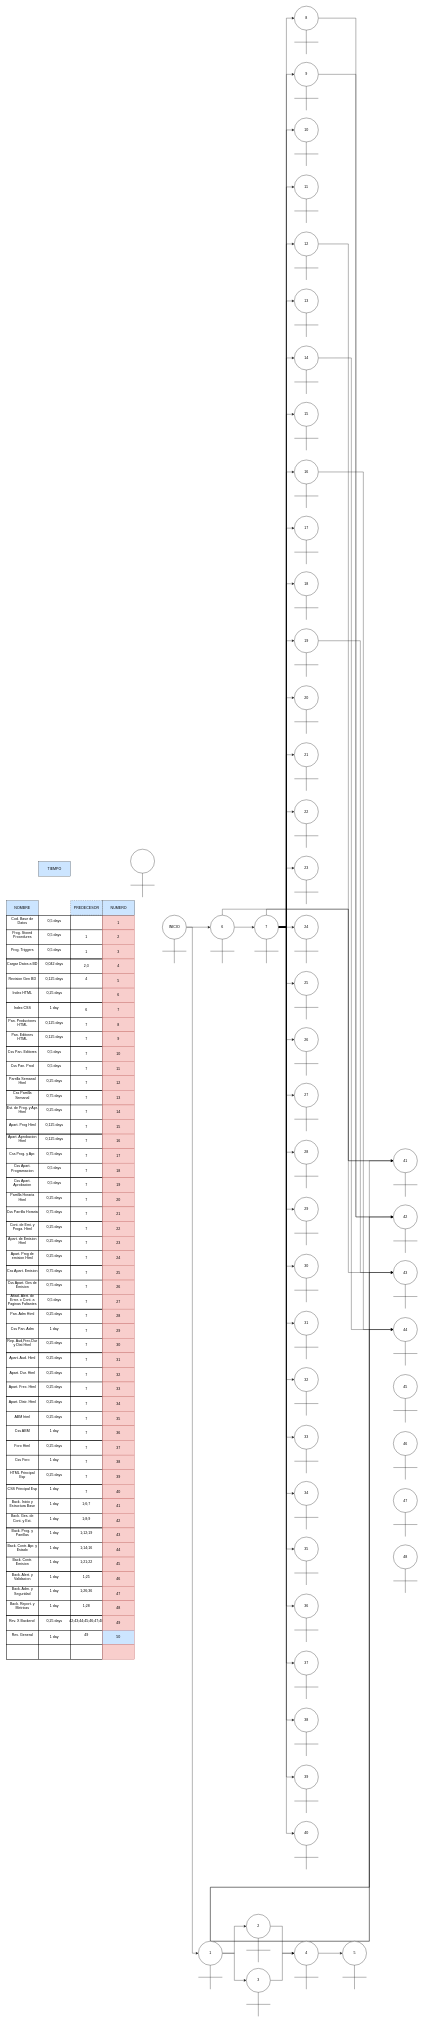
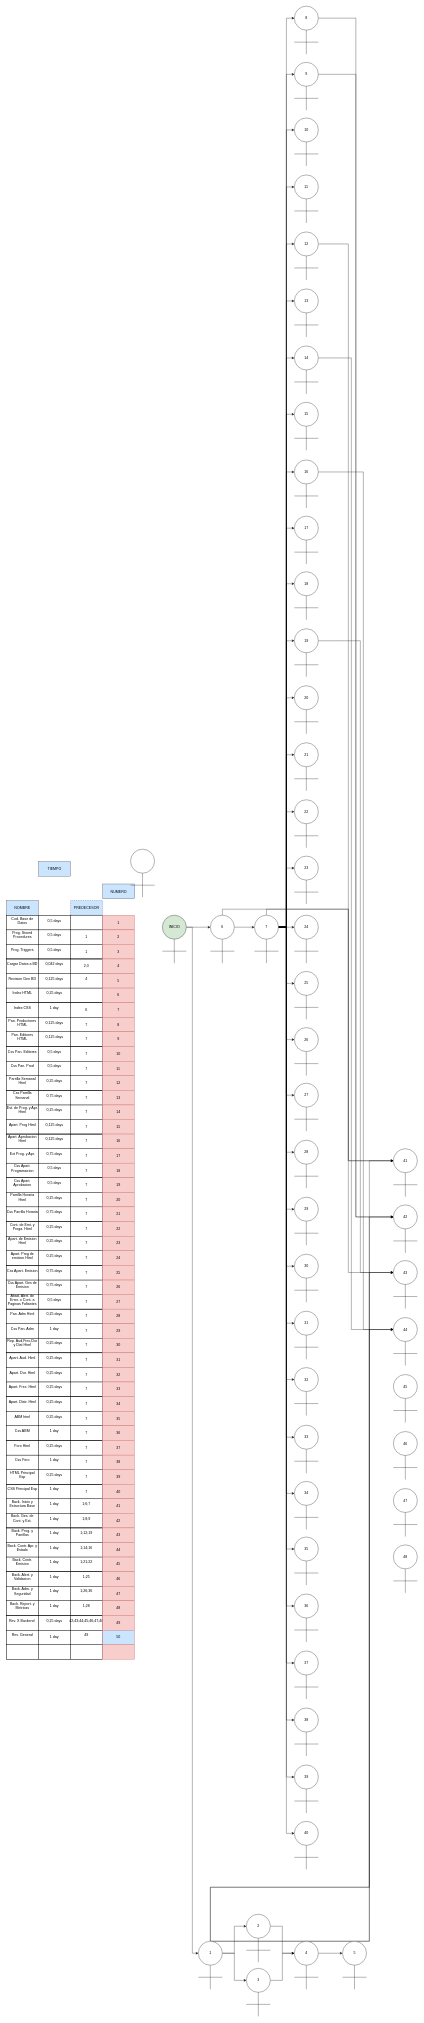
(119, 908) -> (119, 891)
(174, 927) -> (174, 927)
(22, 1156) -> (22, 1156)
